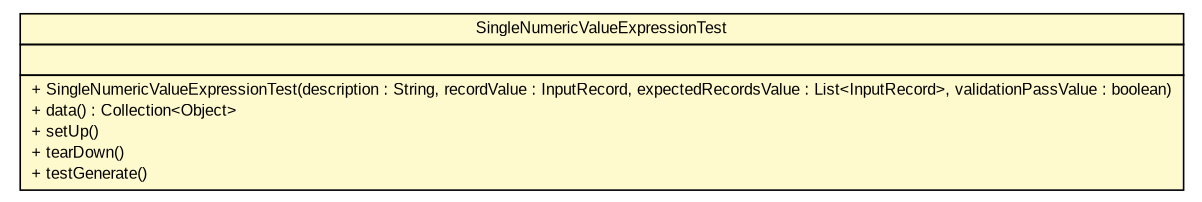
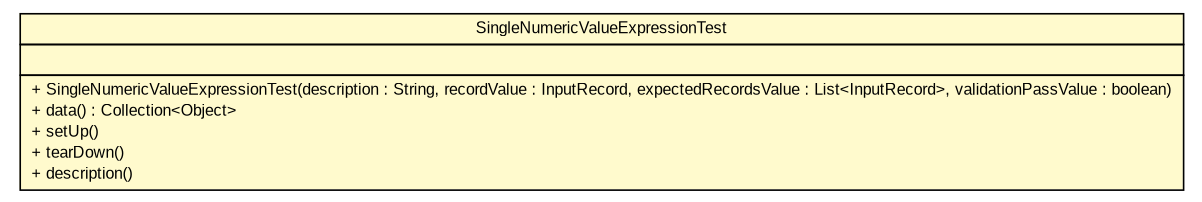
(90, 174) -> (83, 174)
